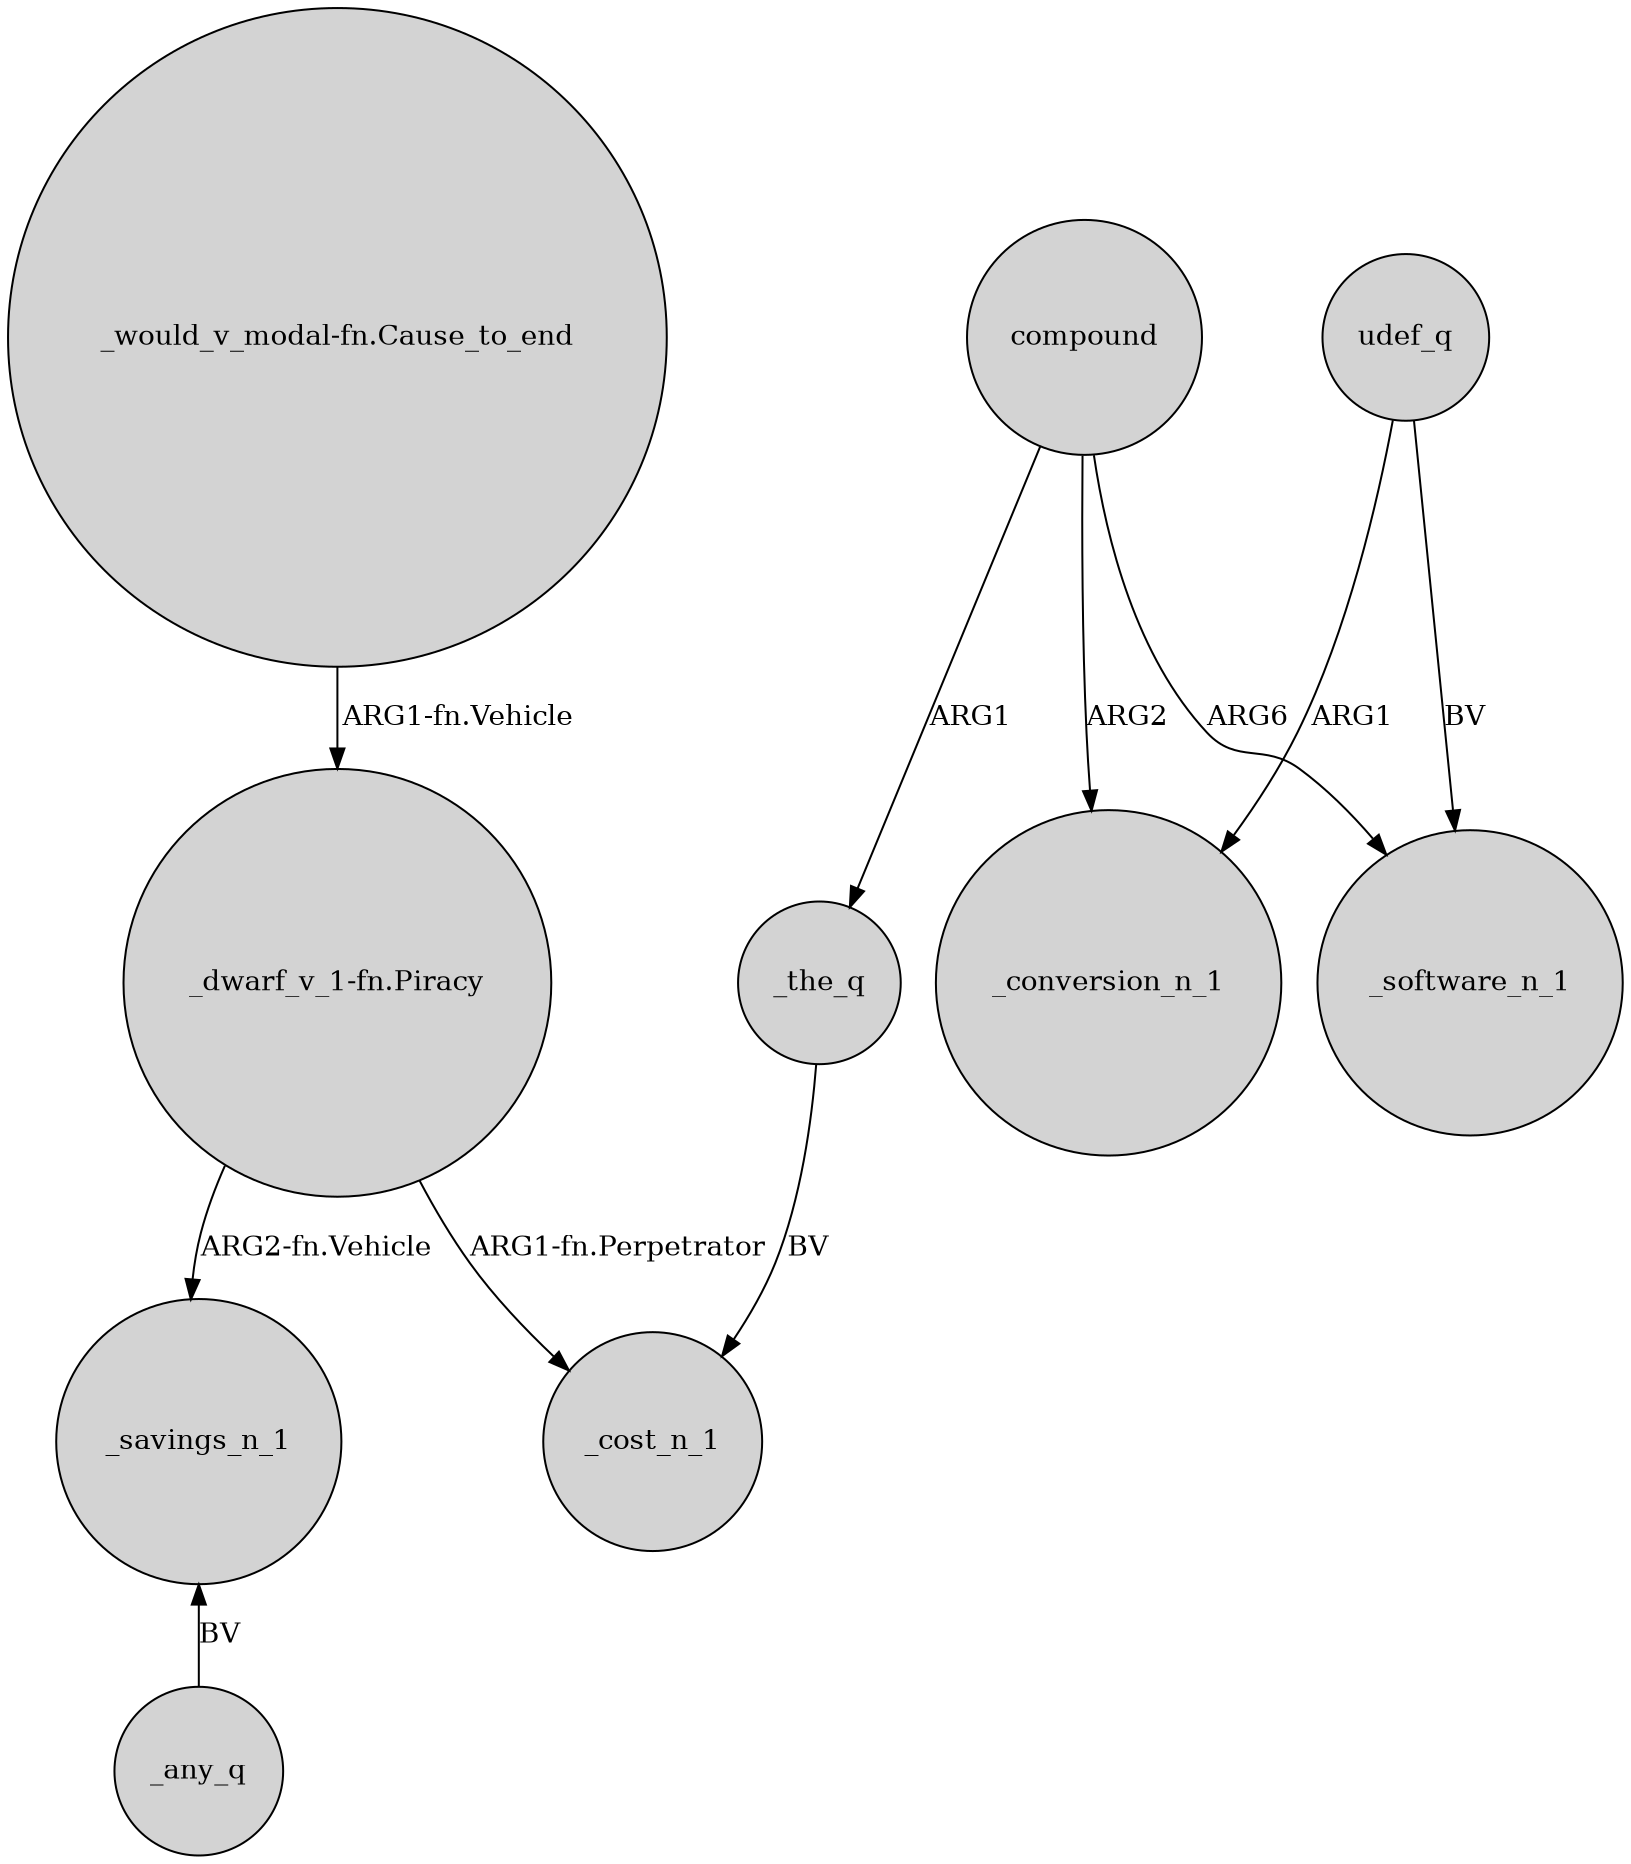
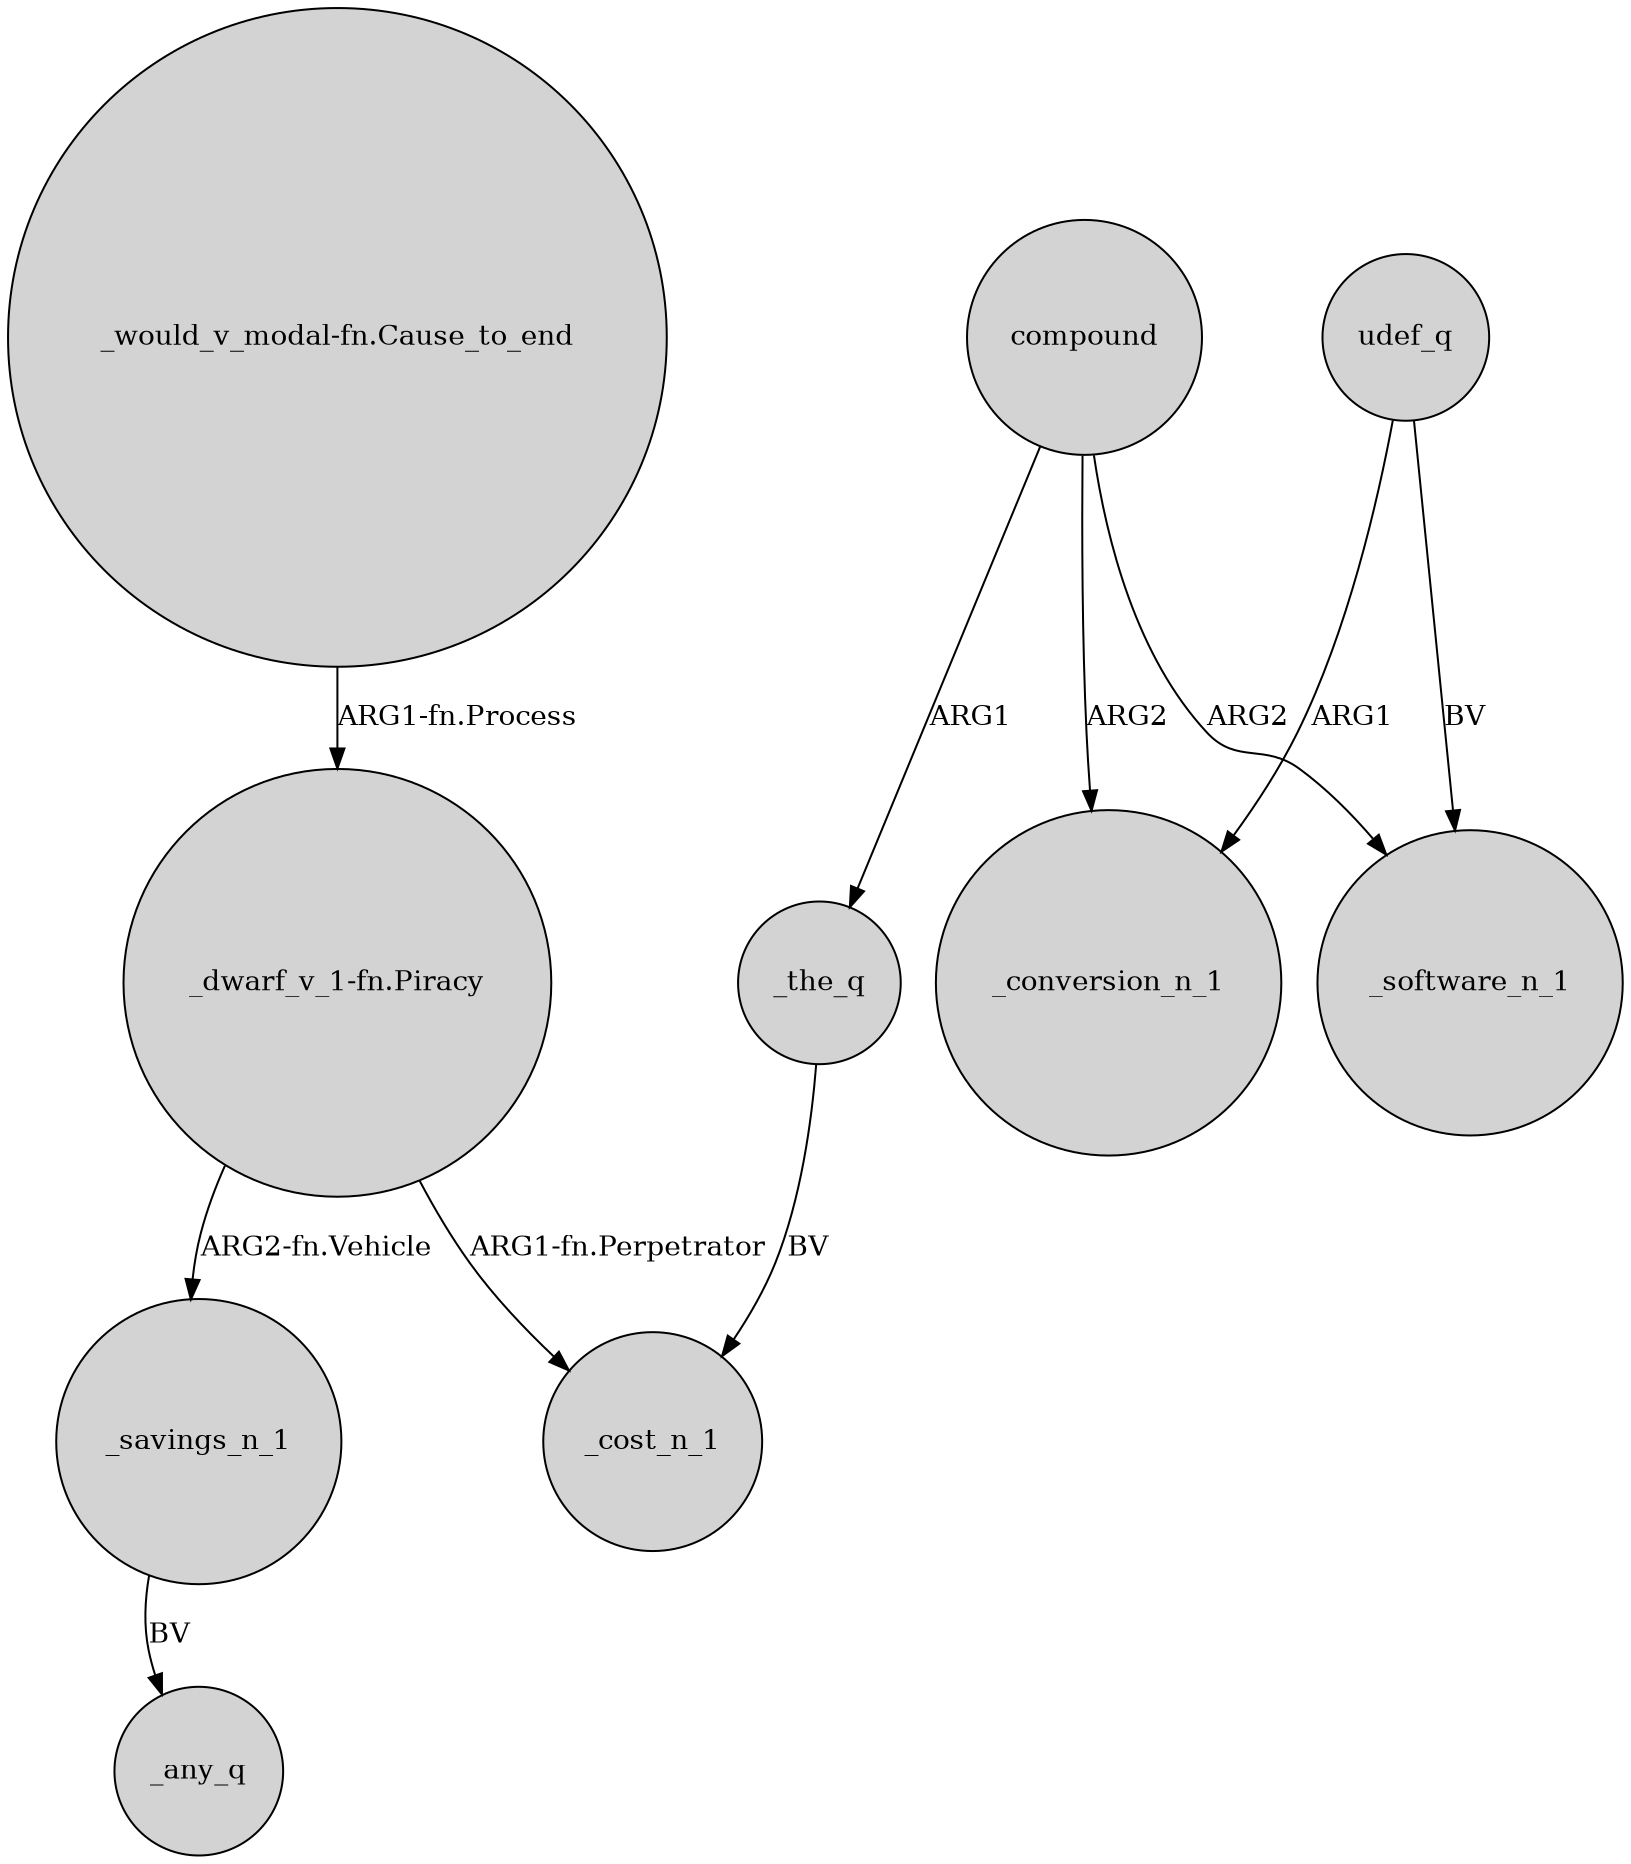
(458, 718) -> (458, 718)
(1248, 718) -> (1248, 718)
(199, 1646) -> (146, 1626)
